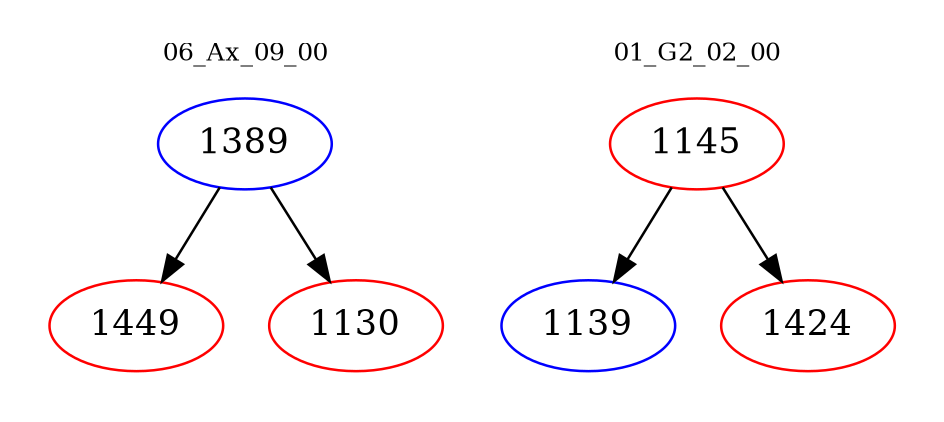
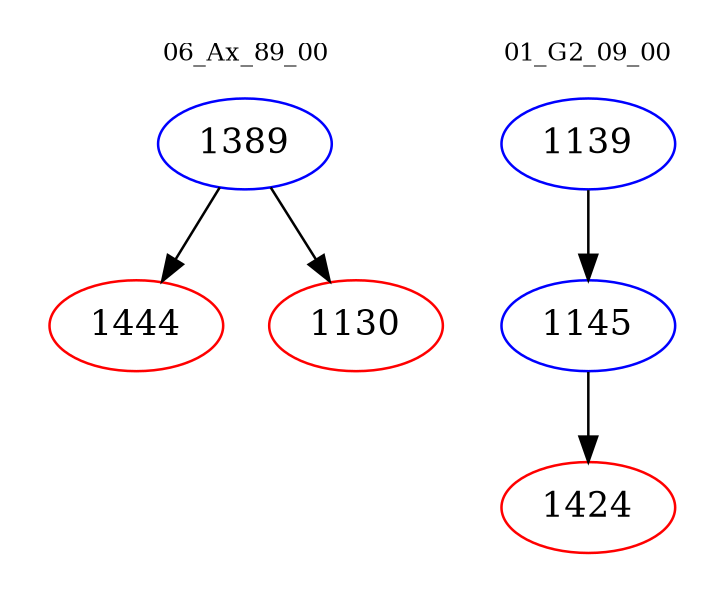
(246, 54) -> (246, 54)
(698, 54) -> (588, 54)
(697, 144) -> (588, 326)
(650, 223) -> (588, 222)
(136, 326) -> (136, 326)
